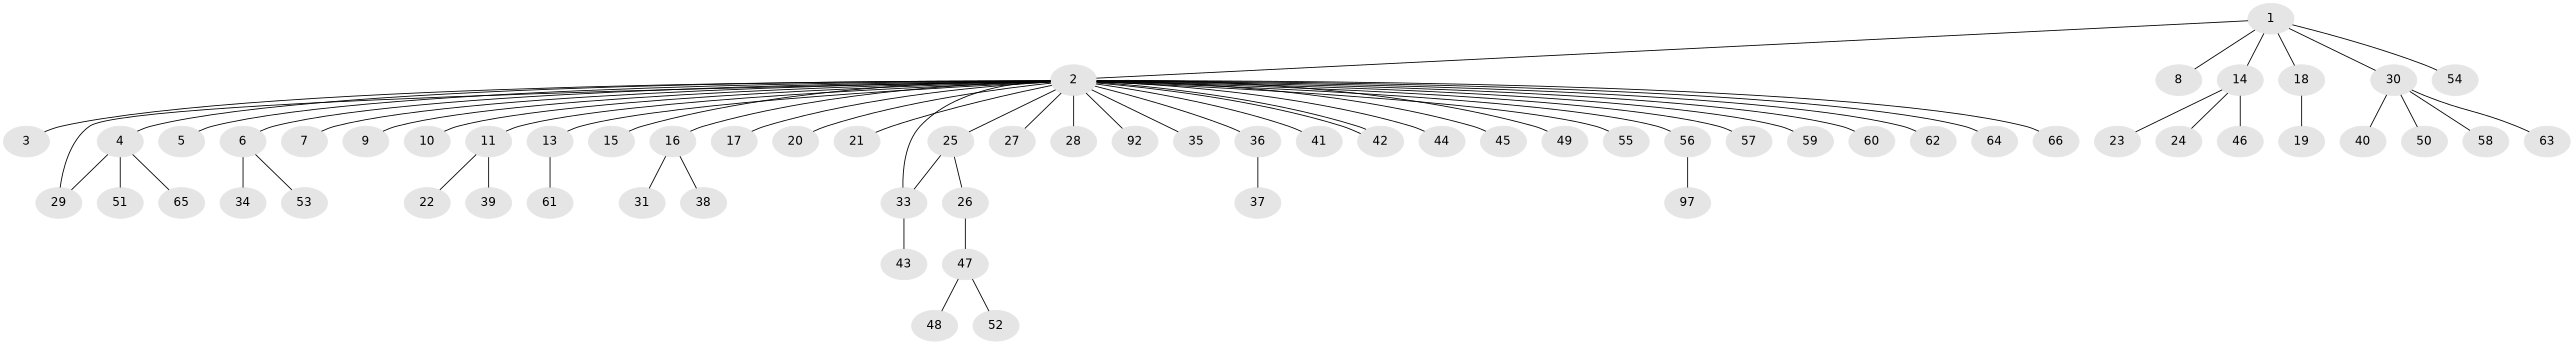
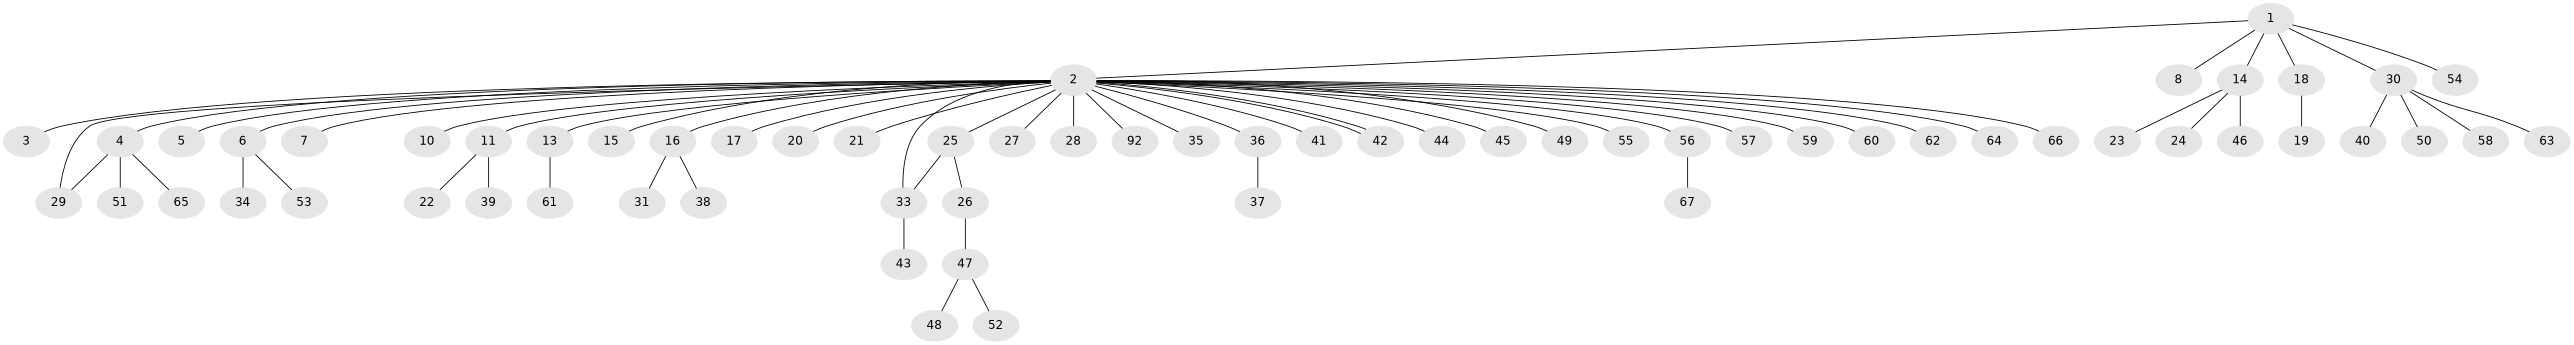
(366, 142) -> none
(1688, 203) -> (1688, 203)
